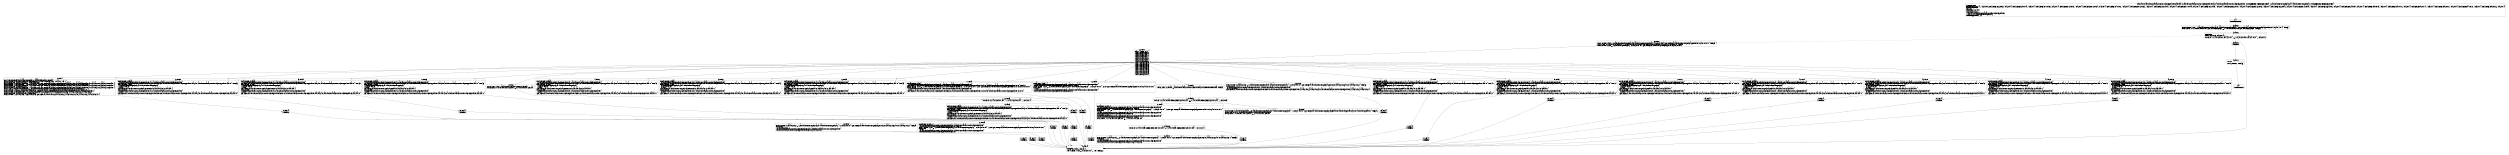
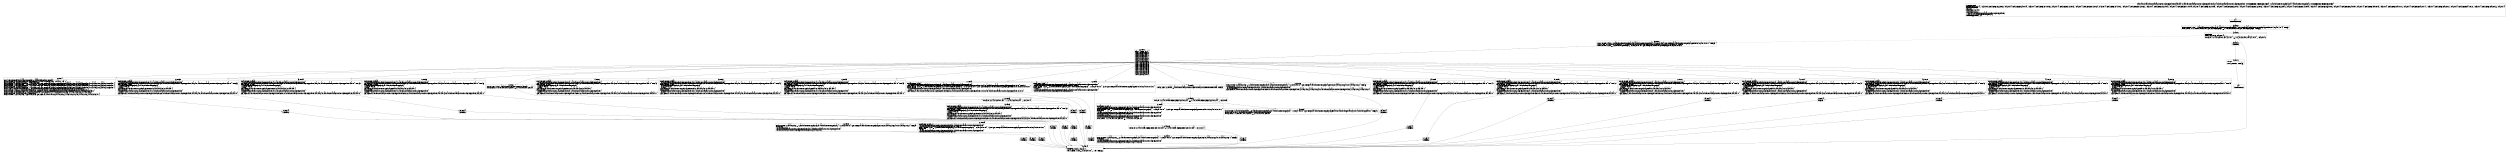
(1821, 100) -> (1820, 100)
